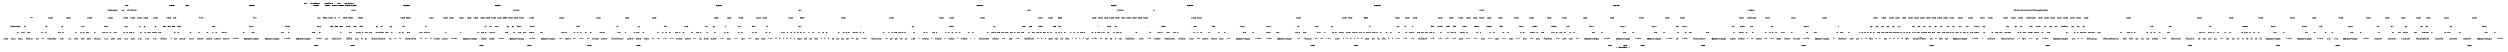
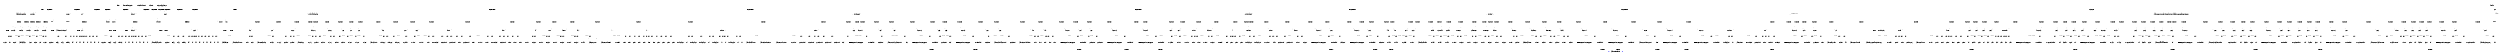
(1453, 12) -> (1991, 10)
